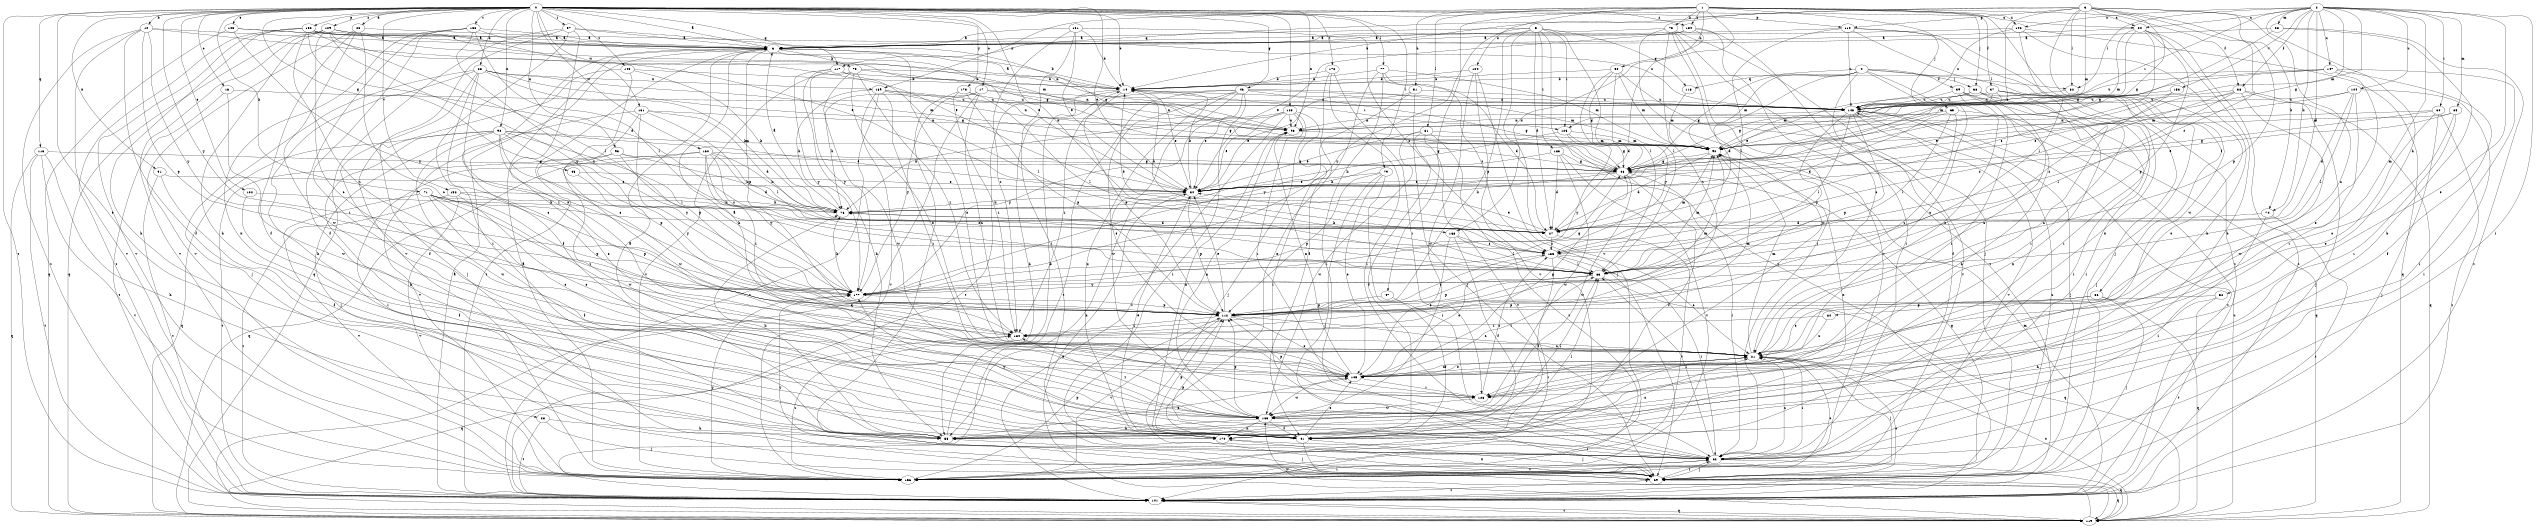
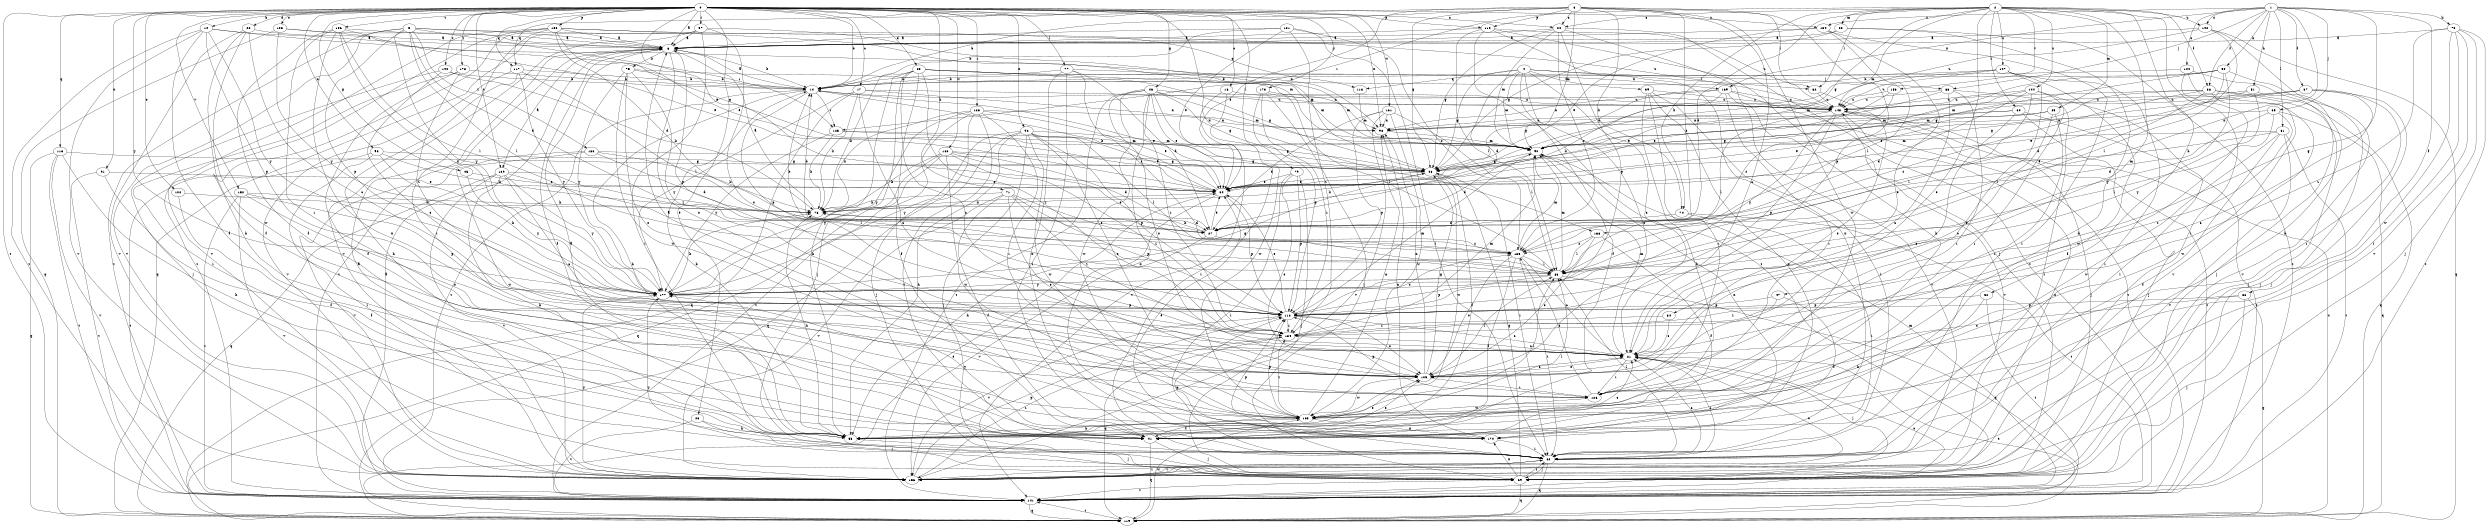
(549, 40) -> (561, 75)
none -> (1443, 325)
